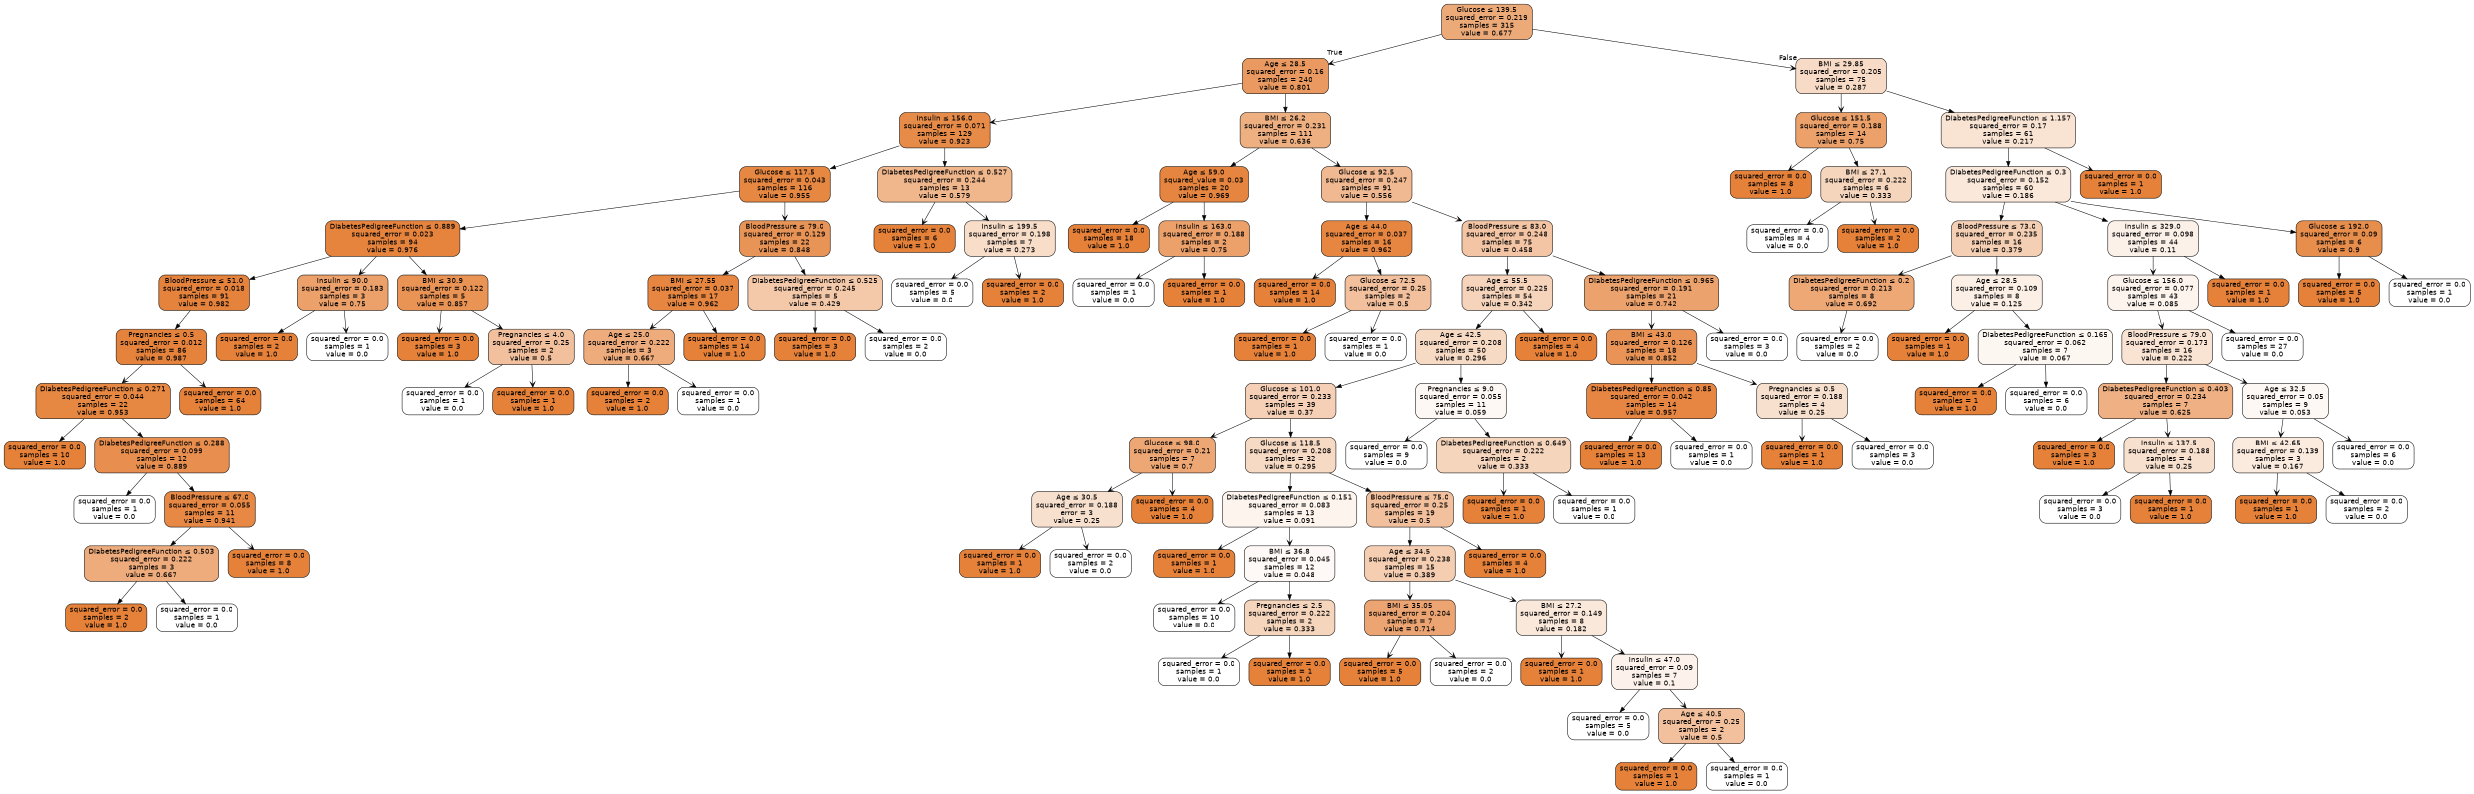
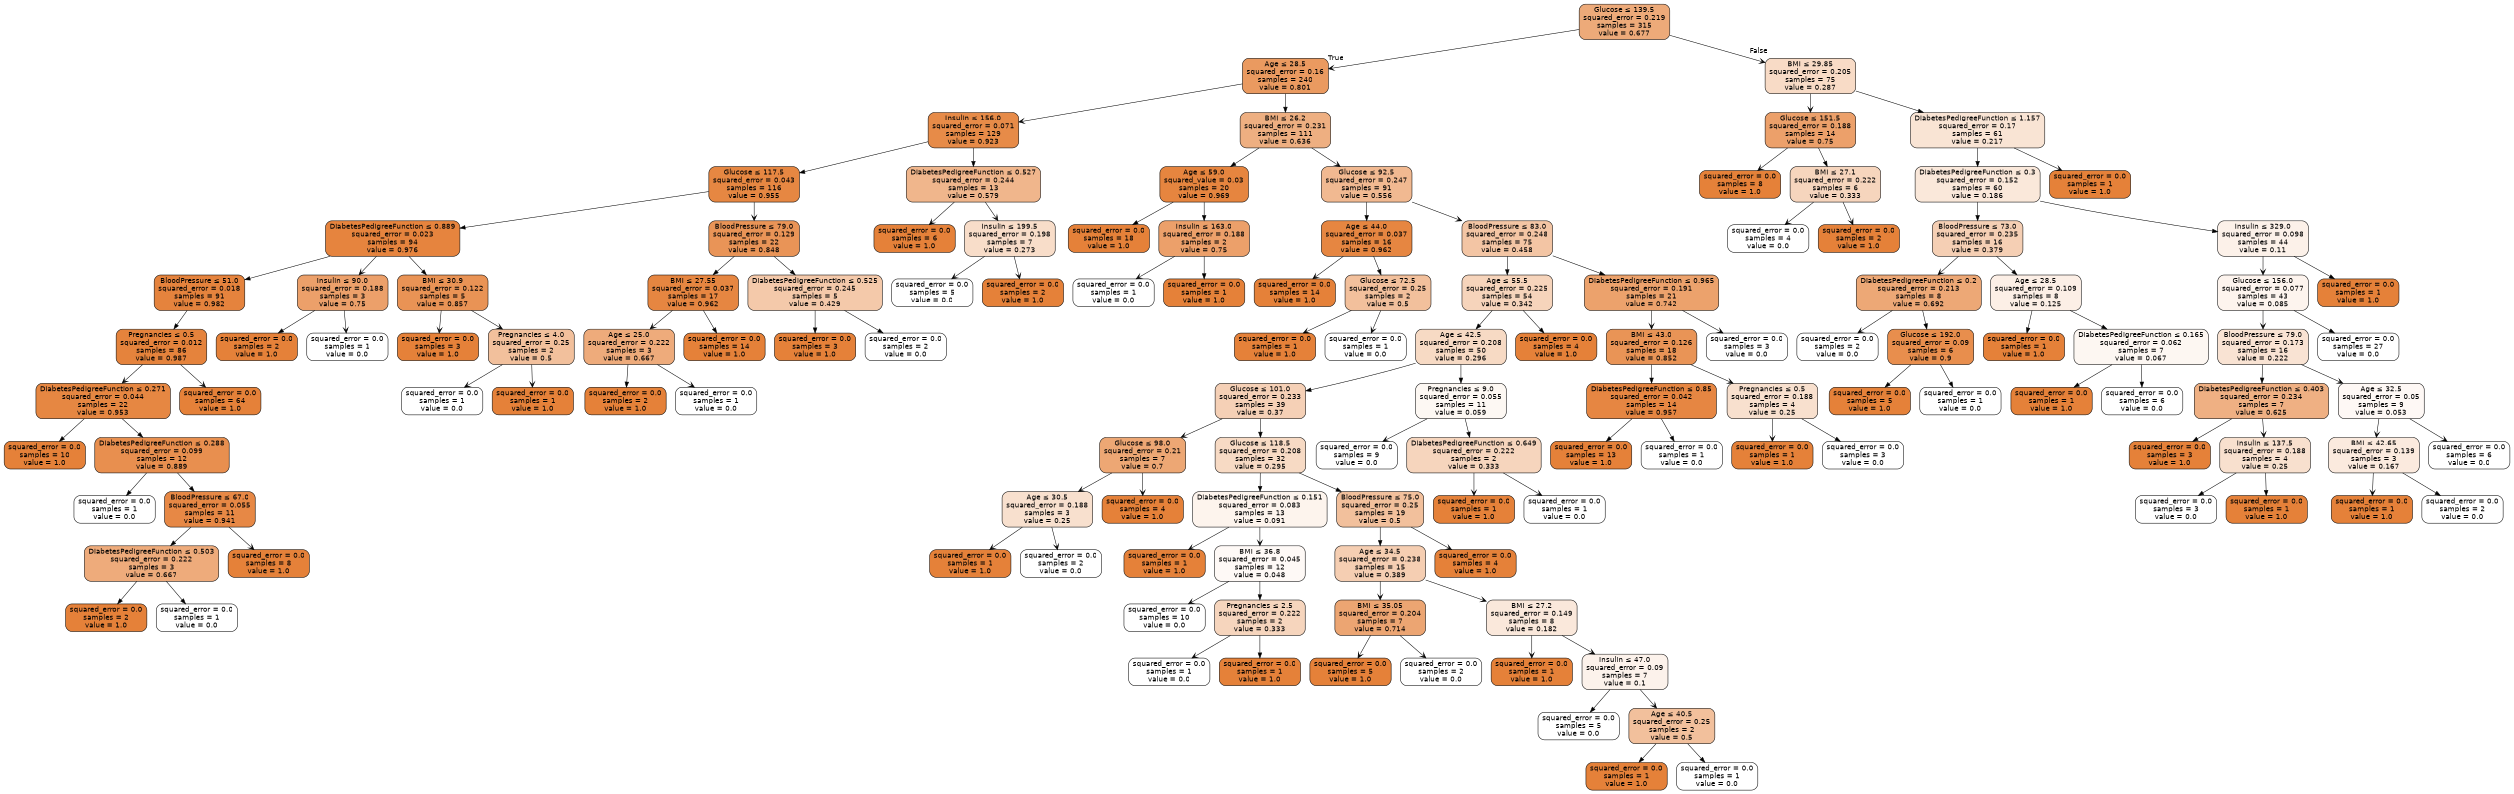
(2181, 217) -> (1924, 317)
(343, 289) -> (343, 289)
(1077, 513) -> (1047, 513)
